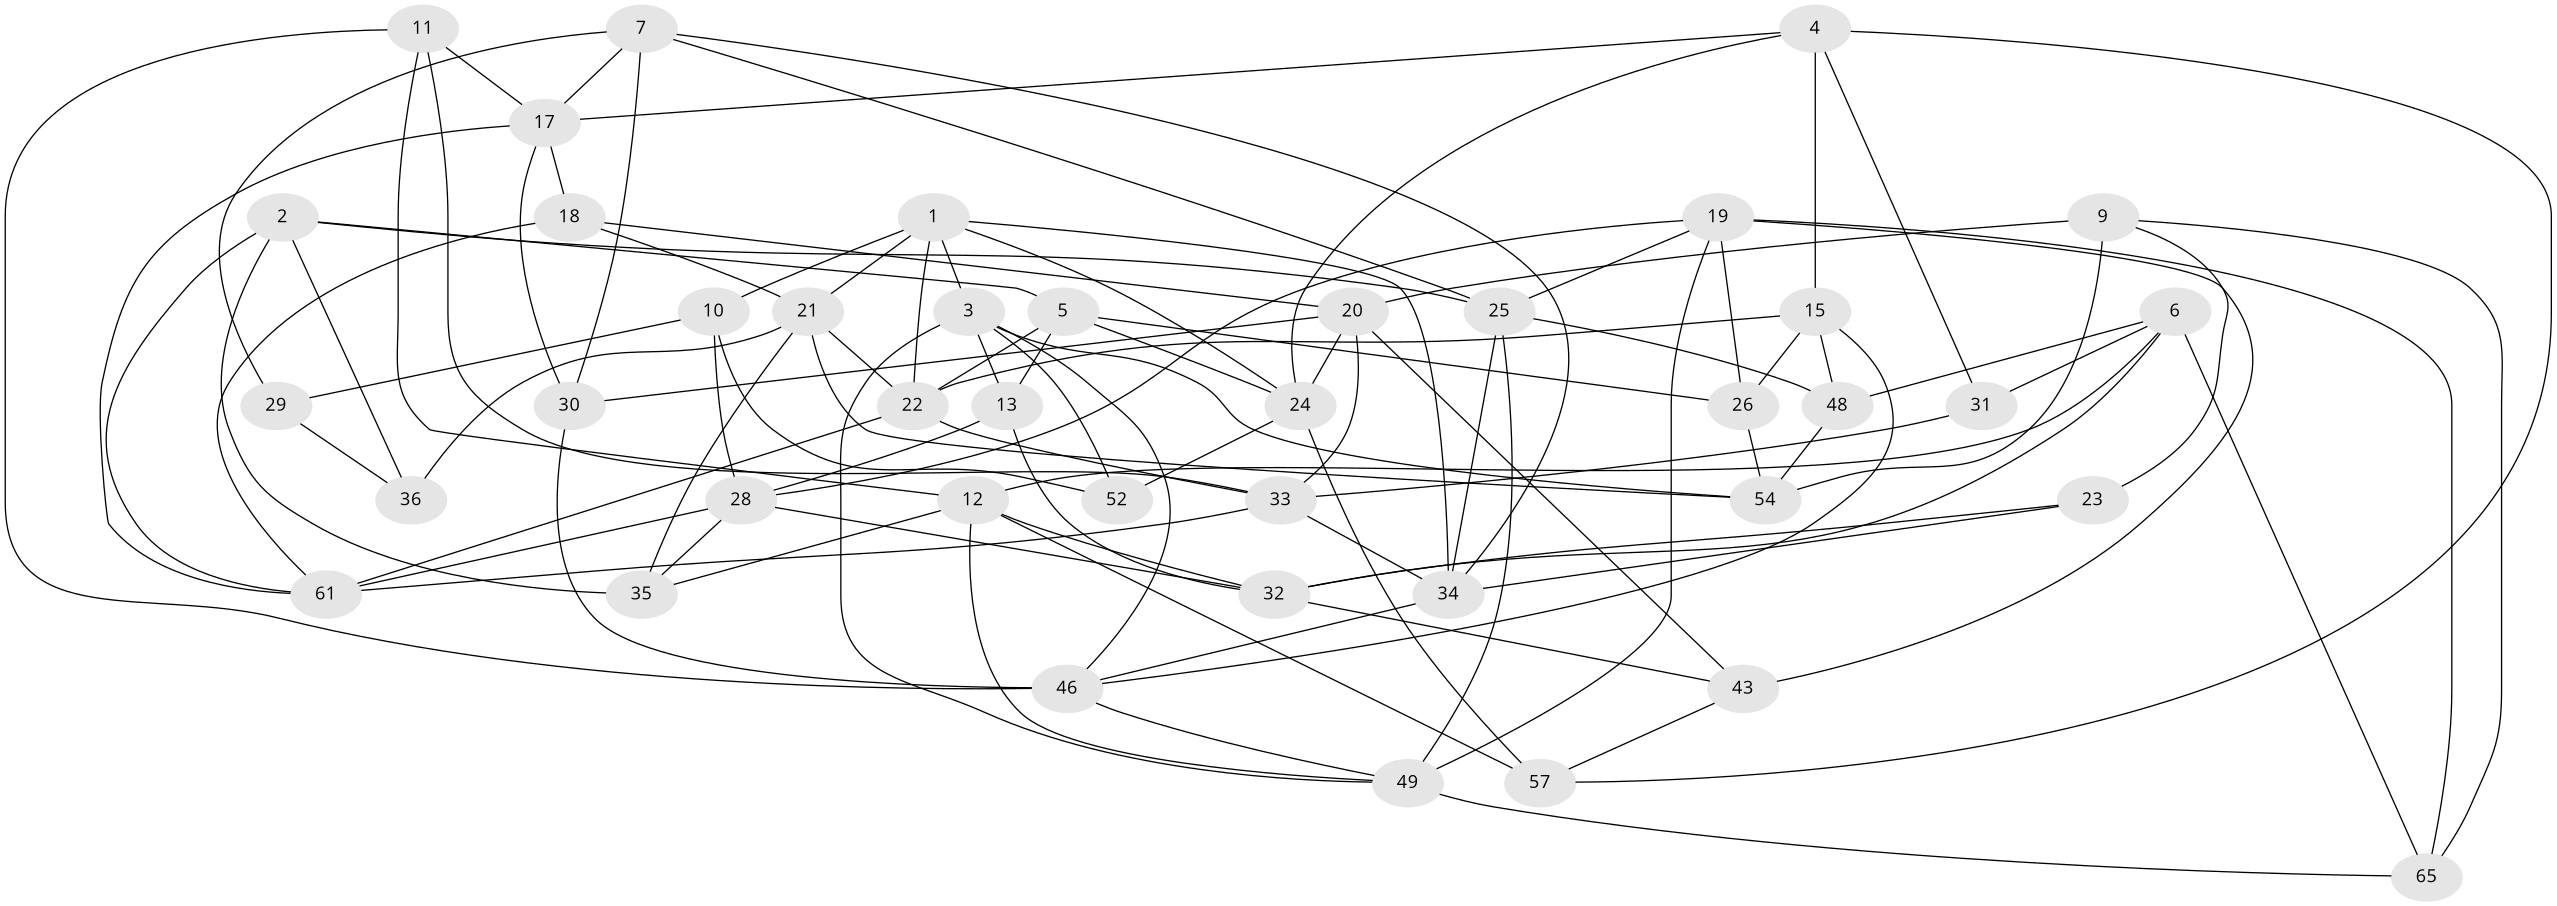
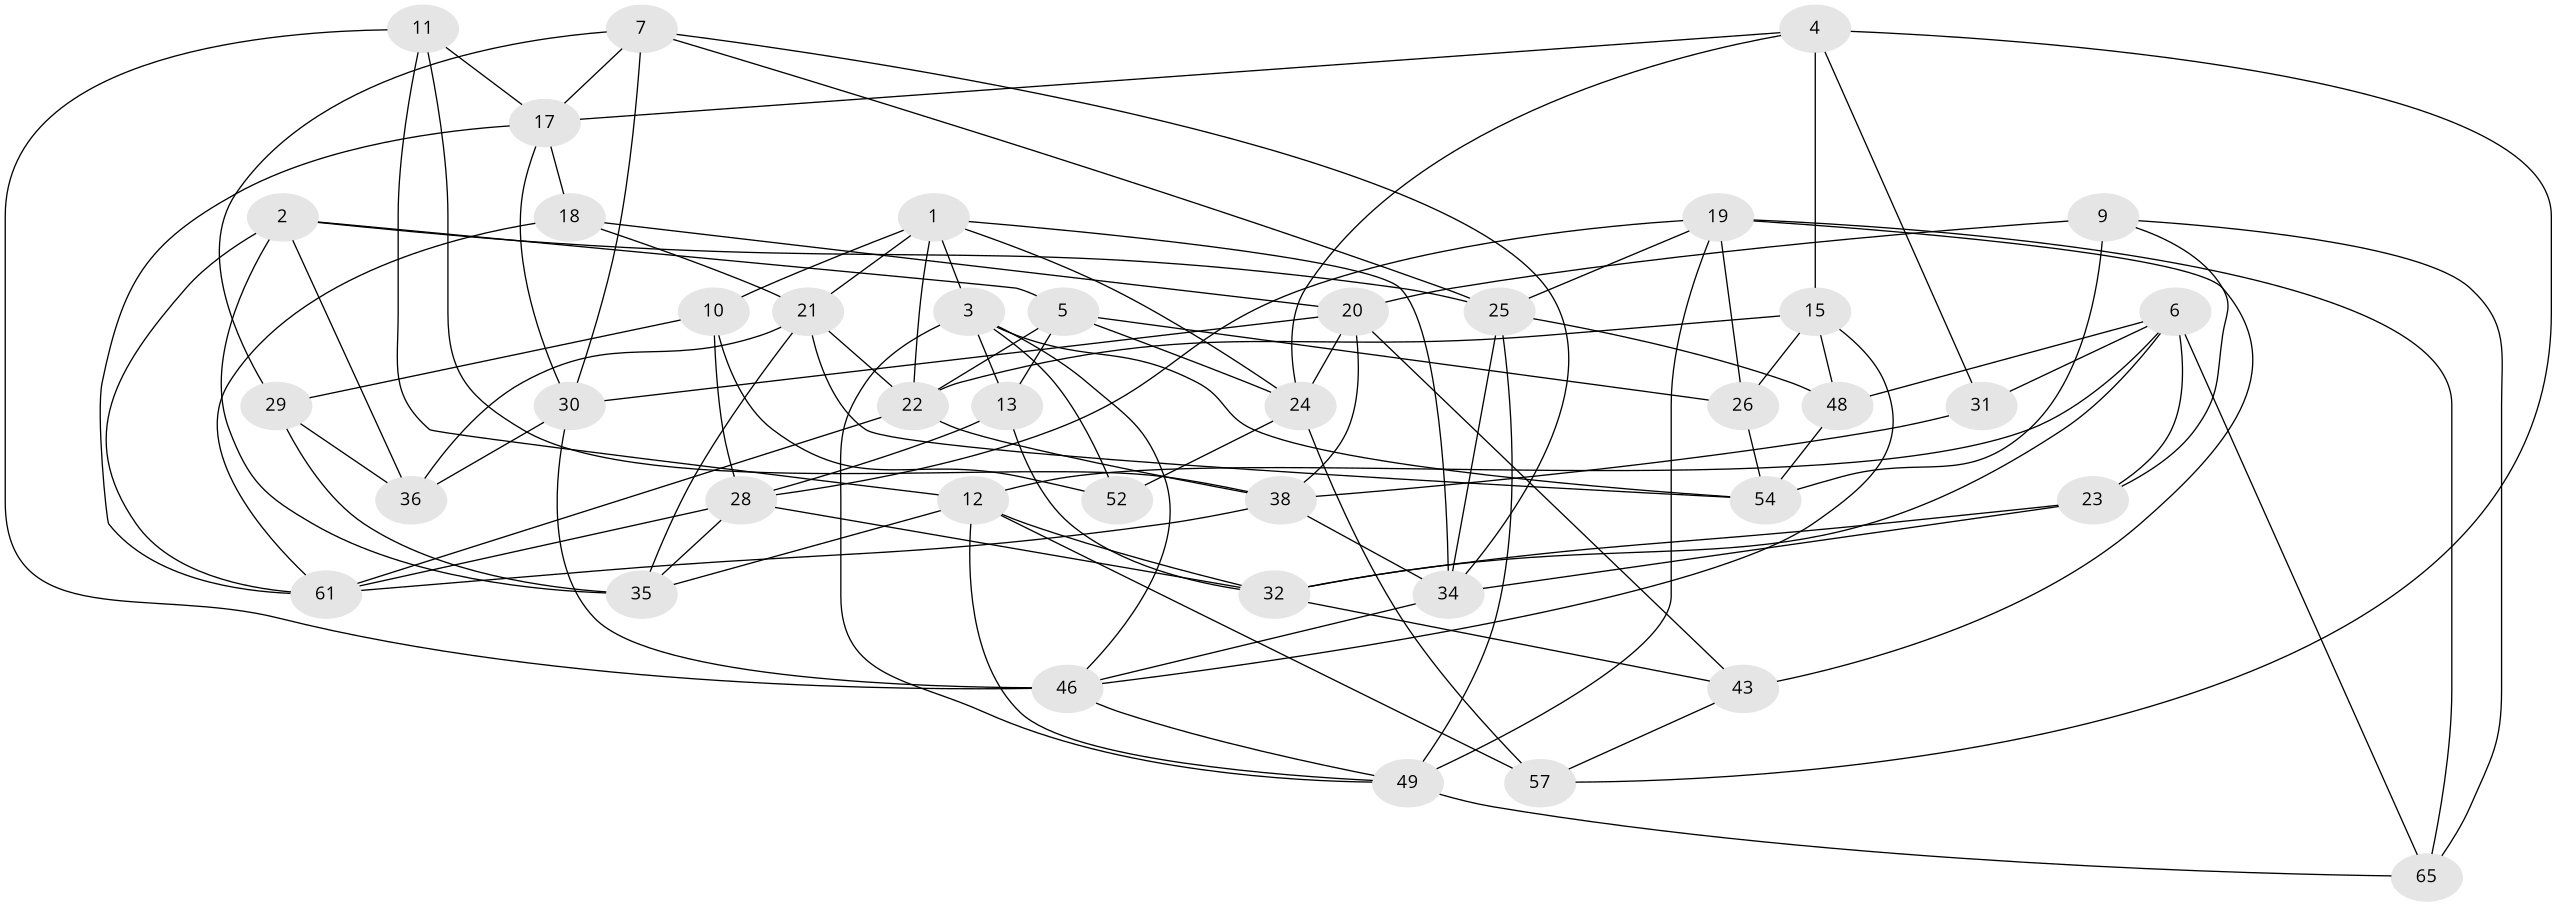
none -> (2175, 421)
none -> (490, 453)
(1281, 500) -> (1281, 500)
none -> (422, 553)
